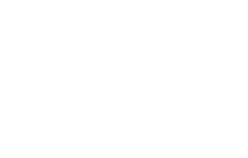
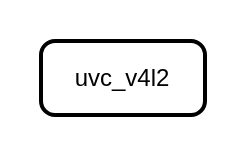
none -> (123, 78)
